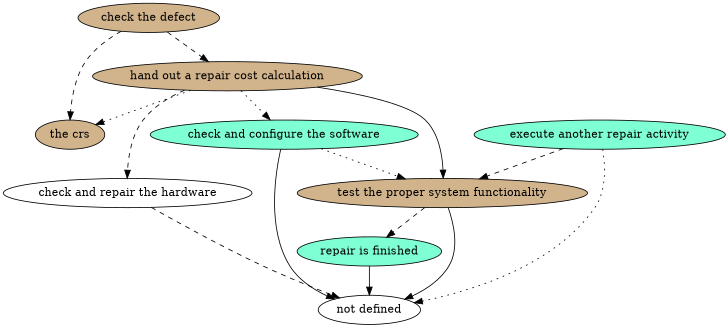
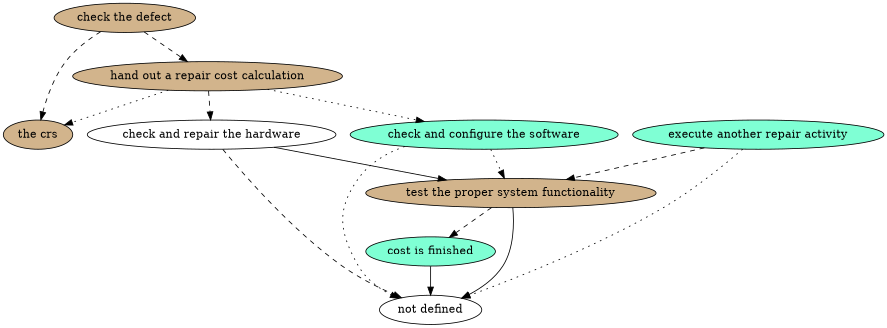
(399, 106) -> (356, 163)
(277, 233) -> (343, 215)
(369, 251) -> (431, 251)
